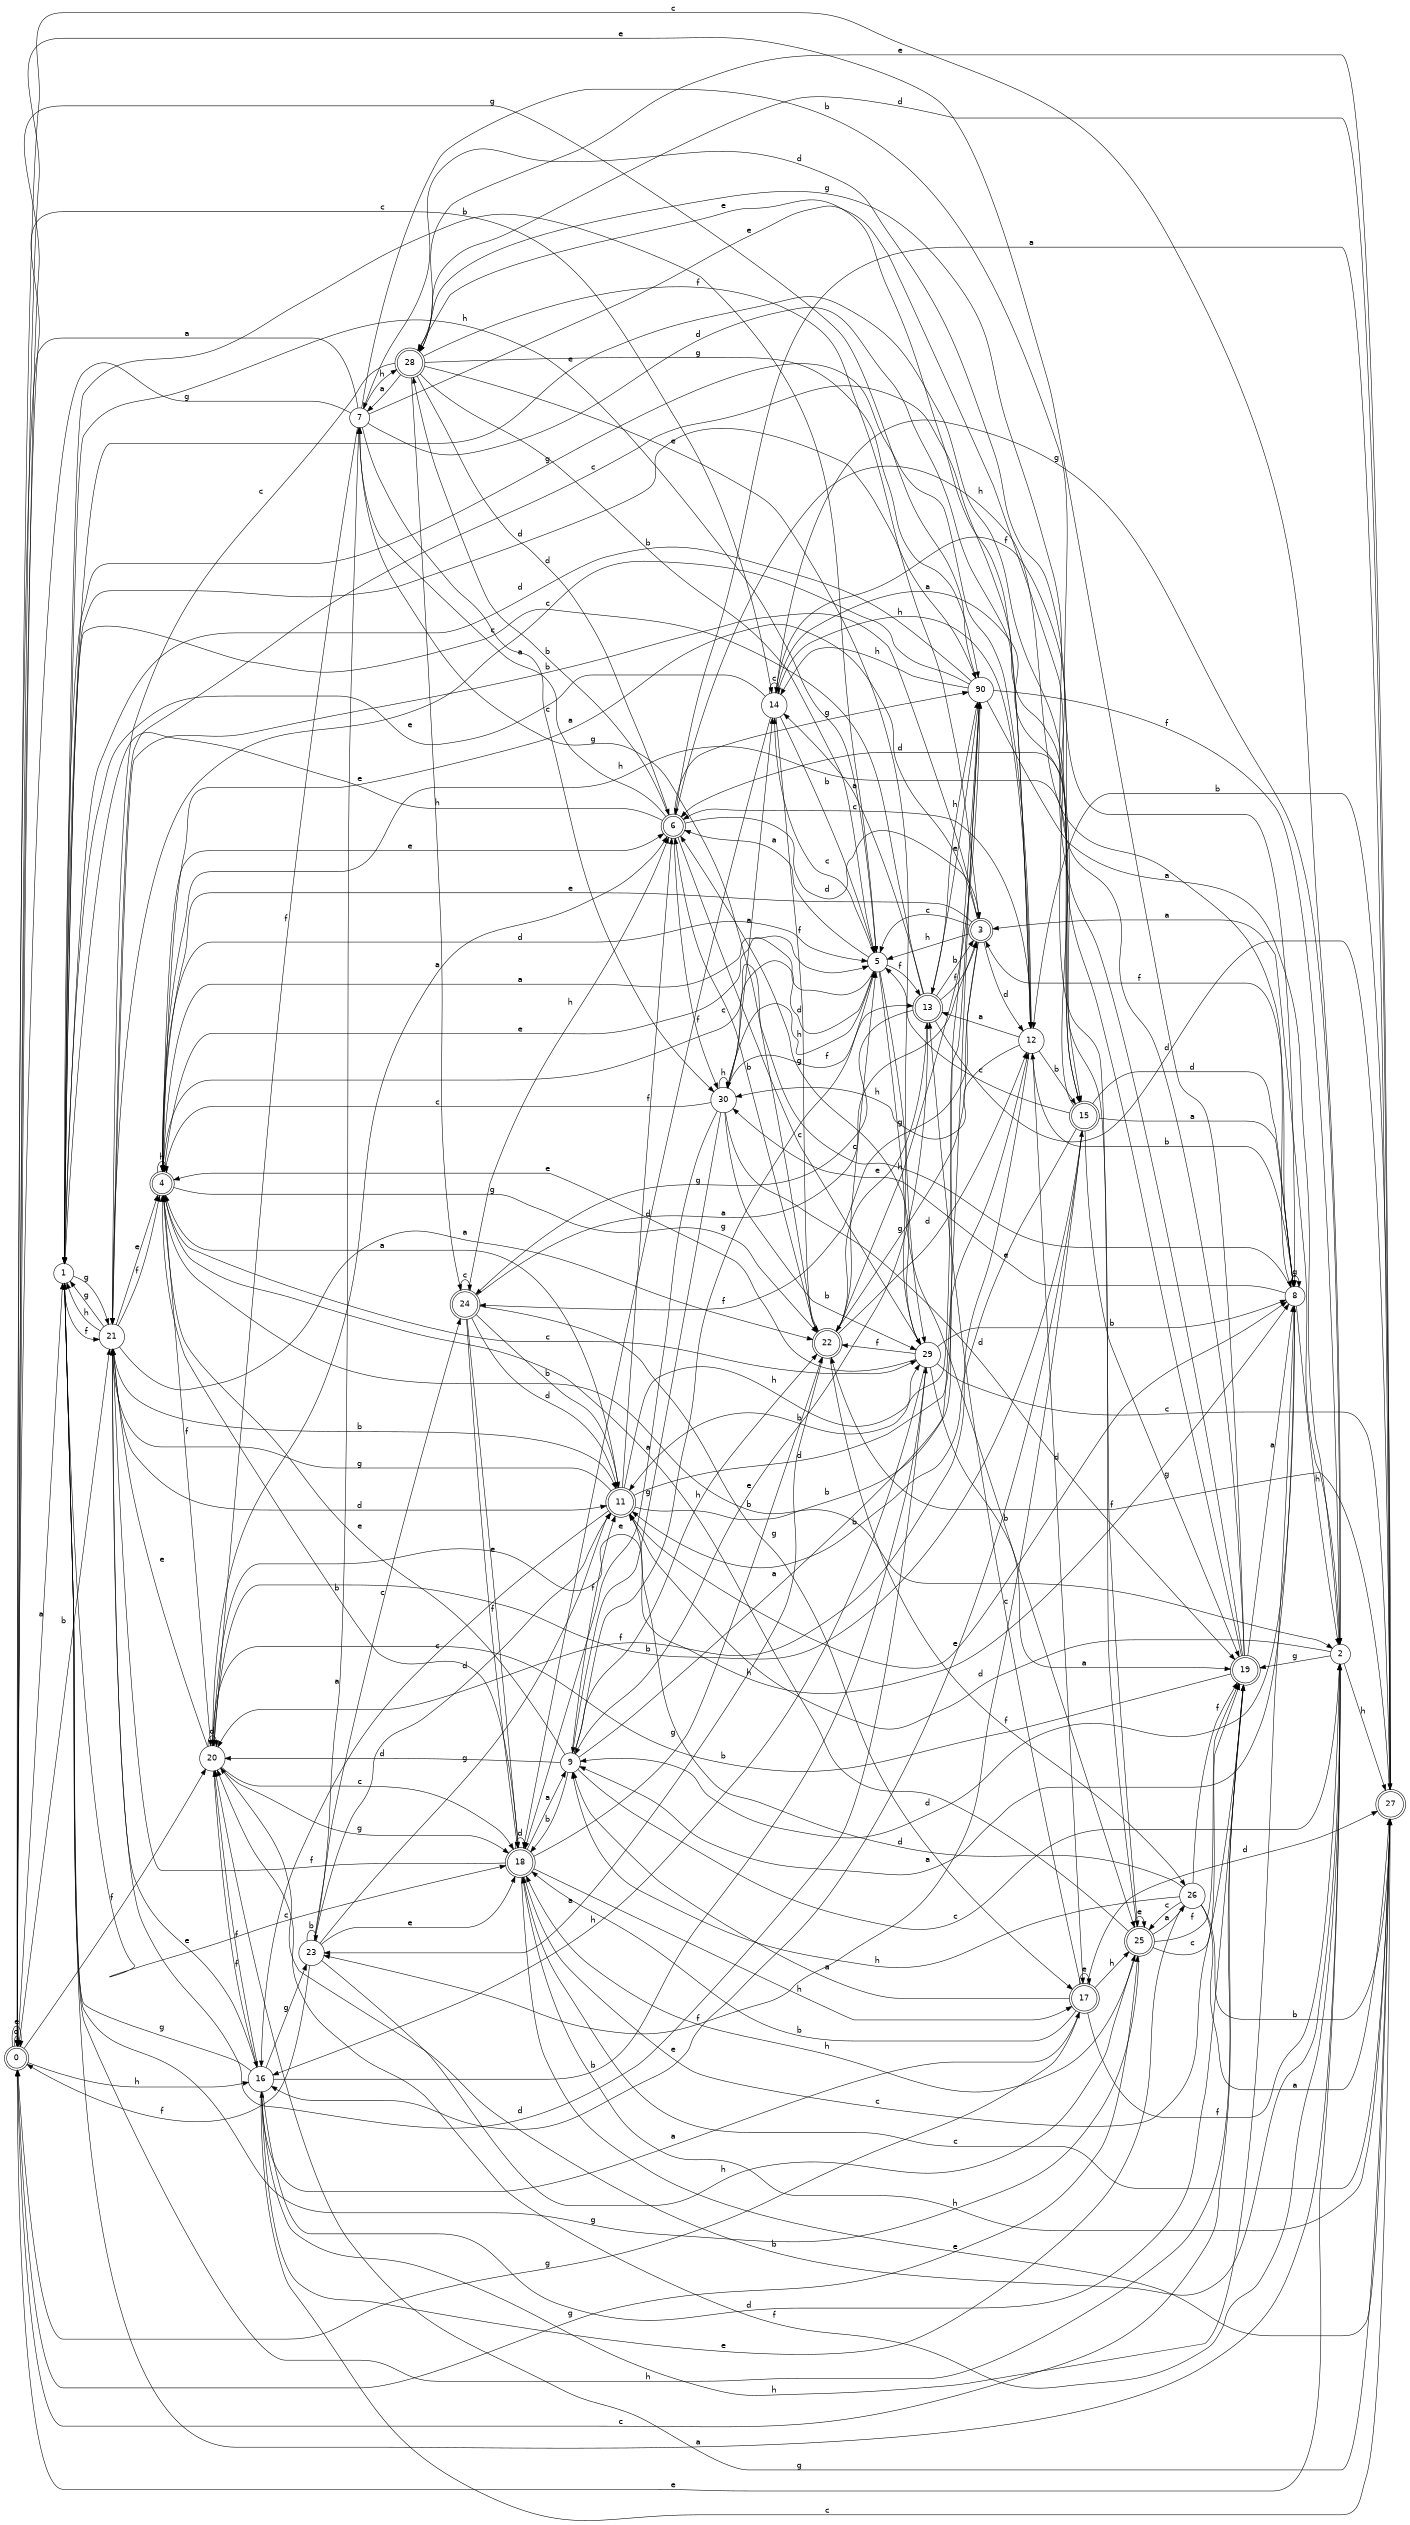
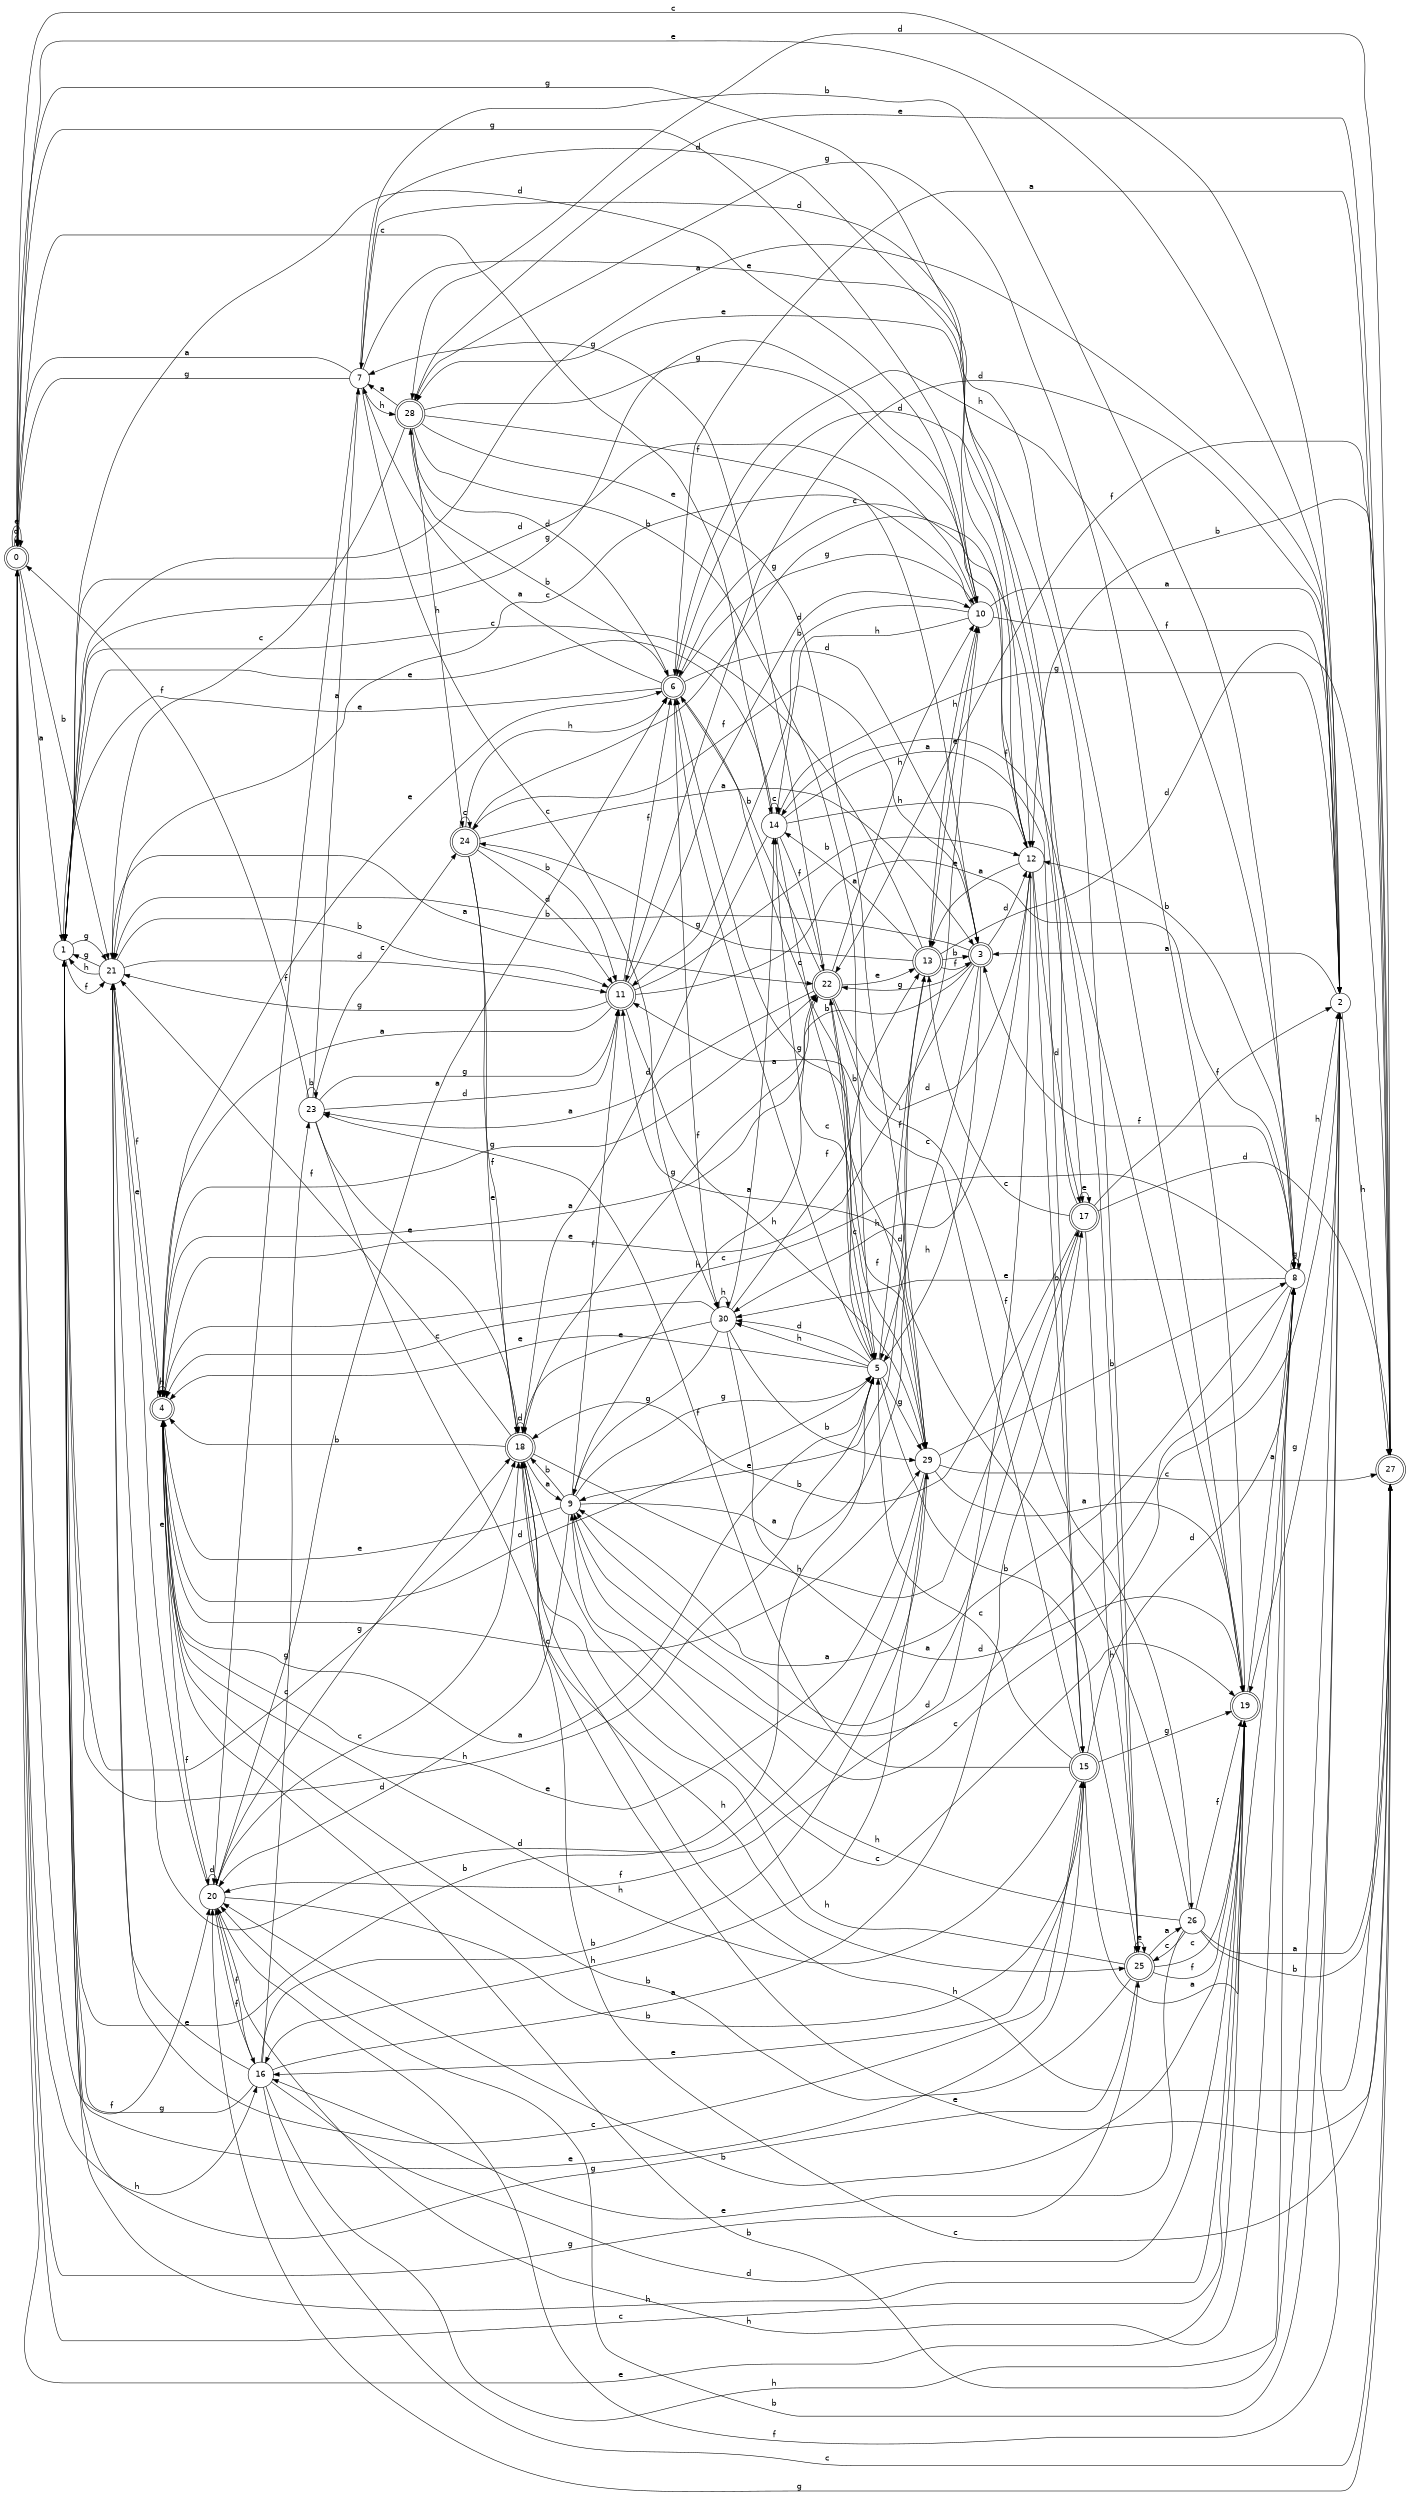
(981, 690) -> (981, 615)
(648, 1448) -> (648, 1981)
(360, 1741) -> none
